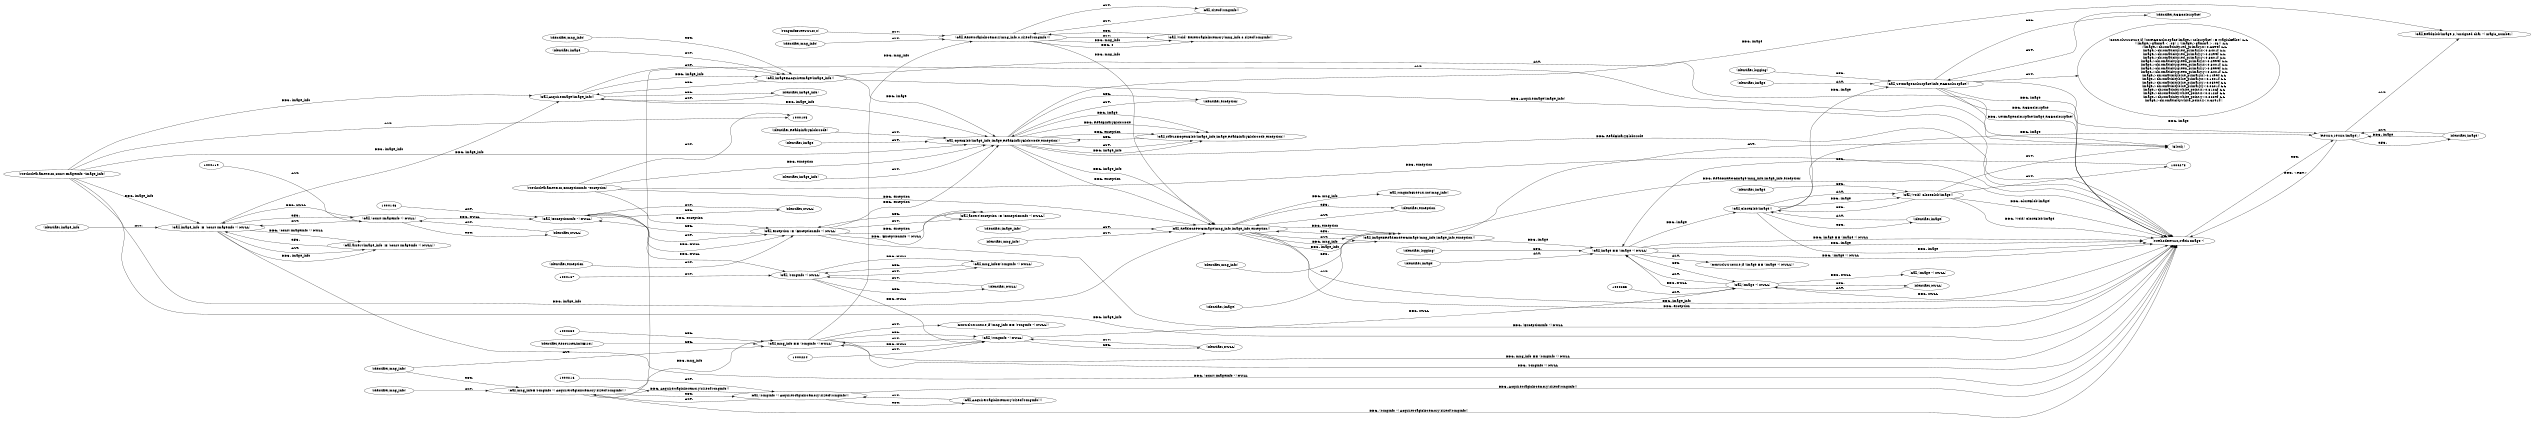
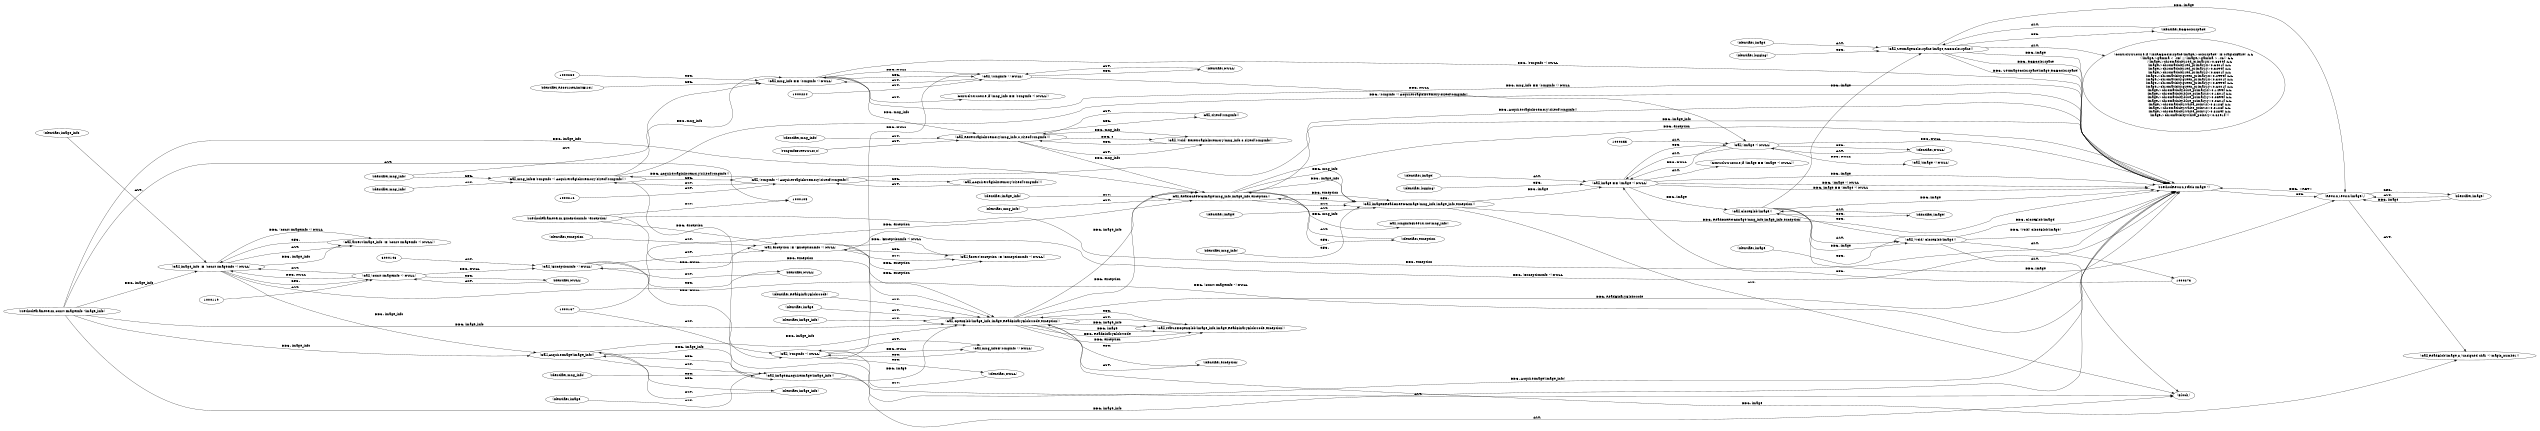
(1108, 5) -> (1108, 121)
(1928, 84) -> (1931, 49)
(906, 200) -> (864, 230)
(389, 206) -> (389, 258)
(678, 231) -> none
